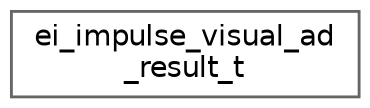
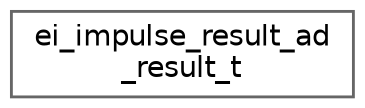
(185, 54) -> (182, 54)
